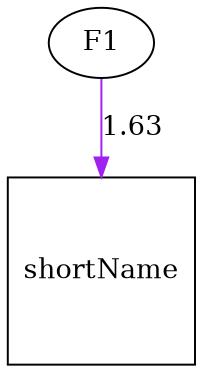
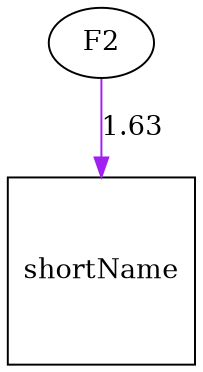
(101, 43) -> (101, 43)
